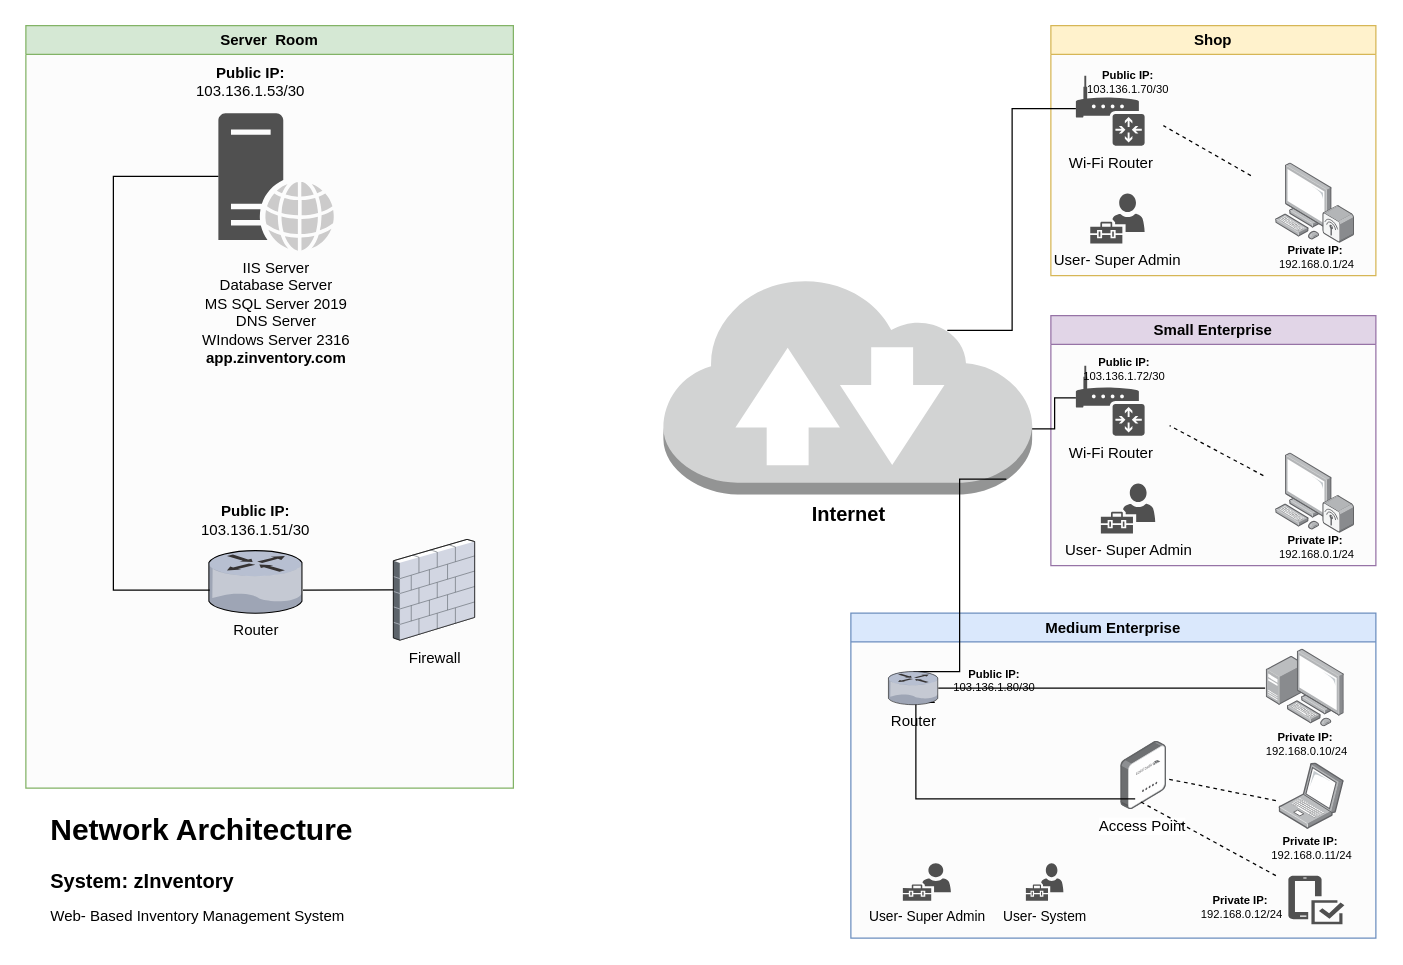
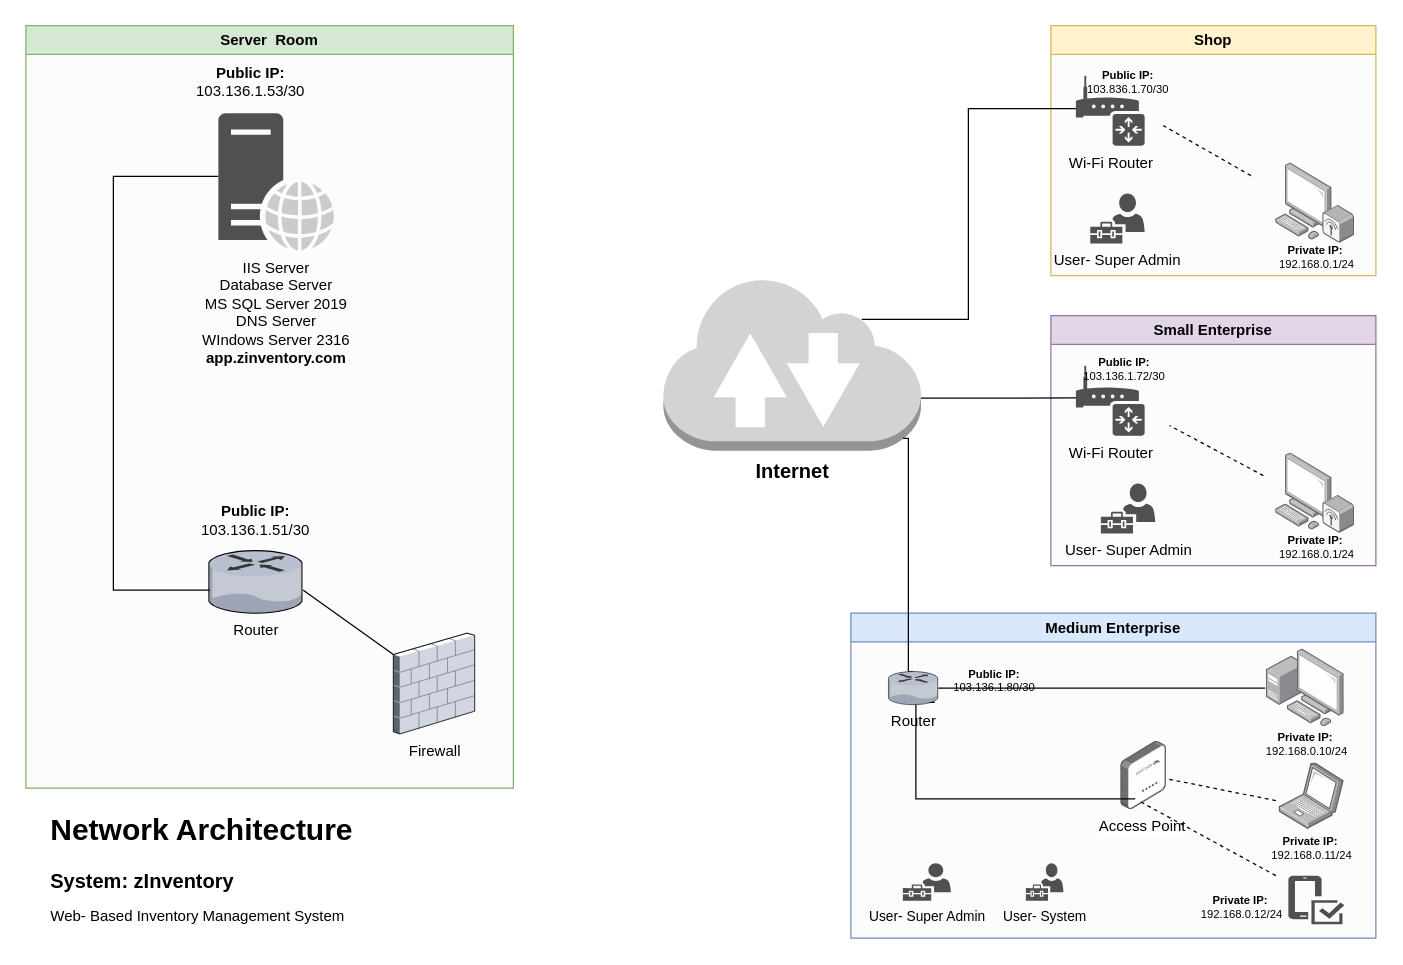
(1128, 82) -> (1128, 82)
(848, 385) -> (792, 363)
(434, 590) -> (434, 684)
